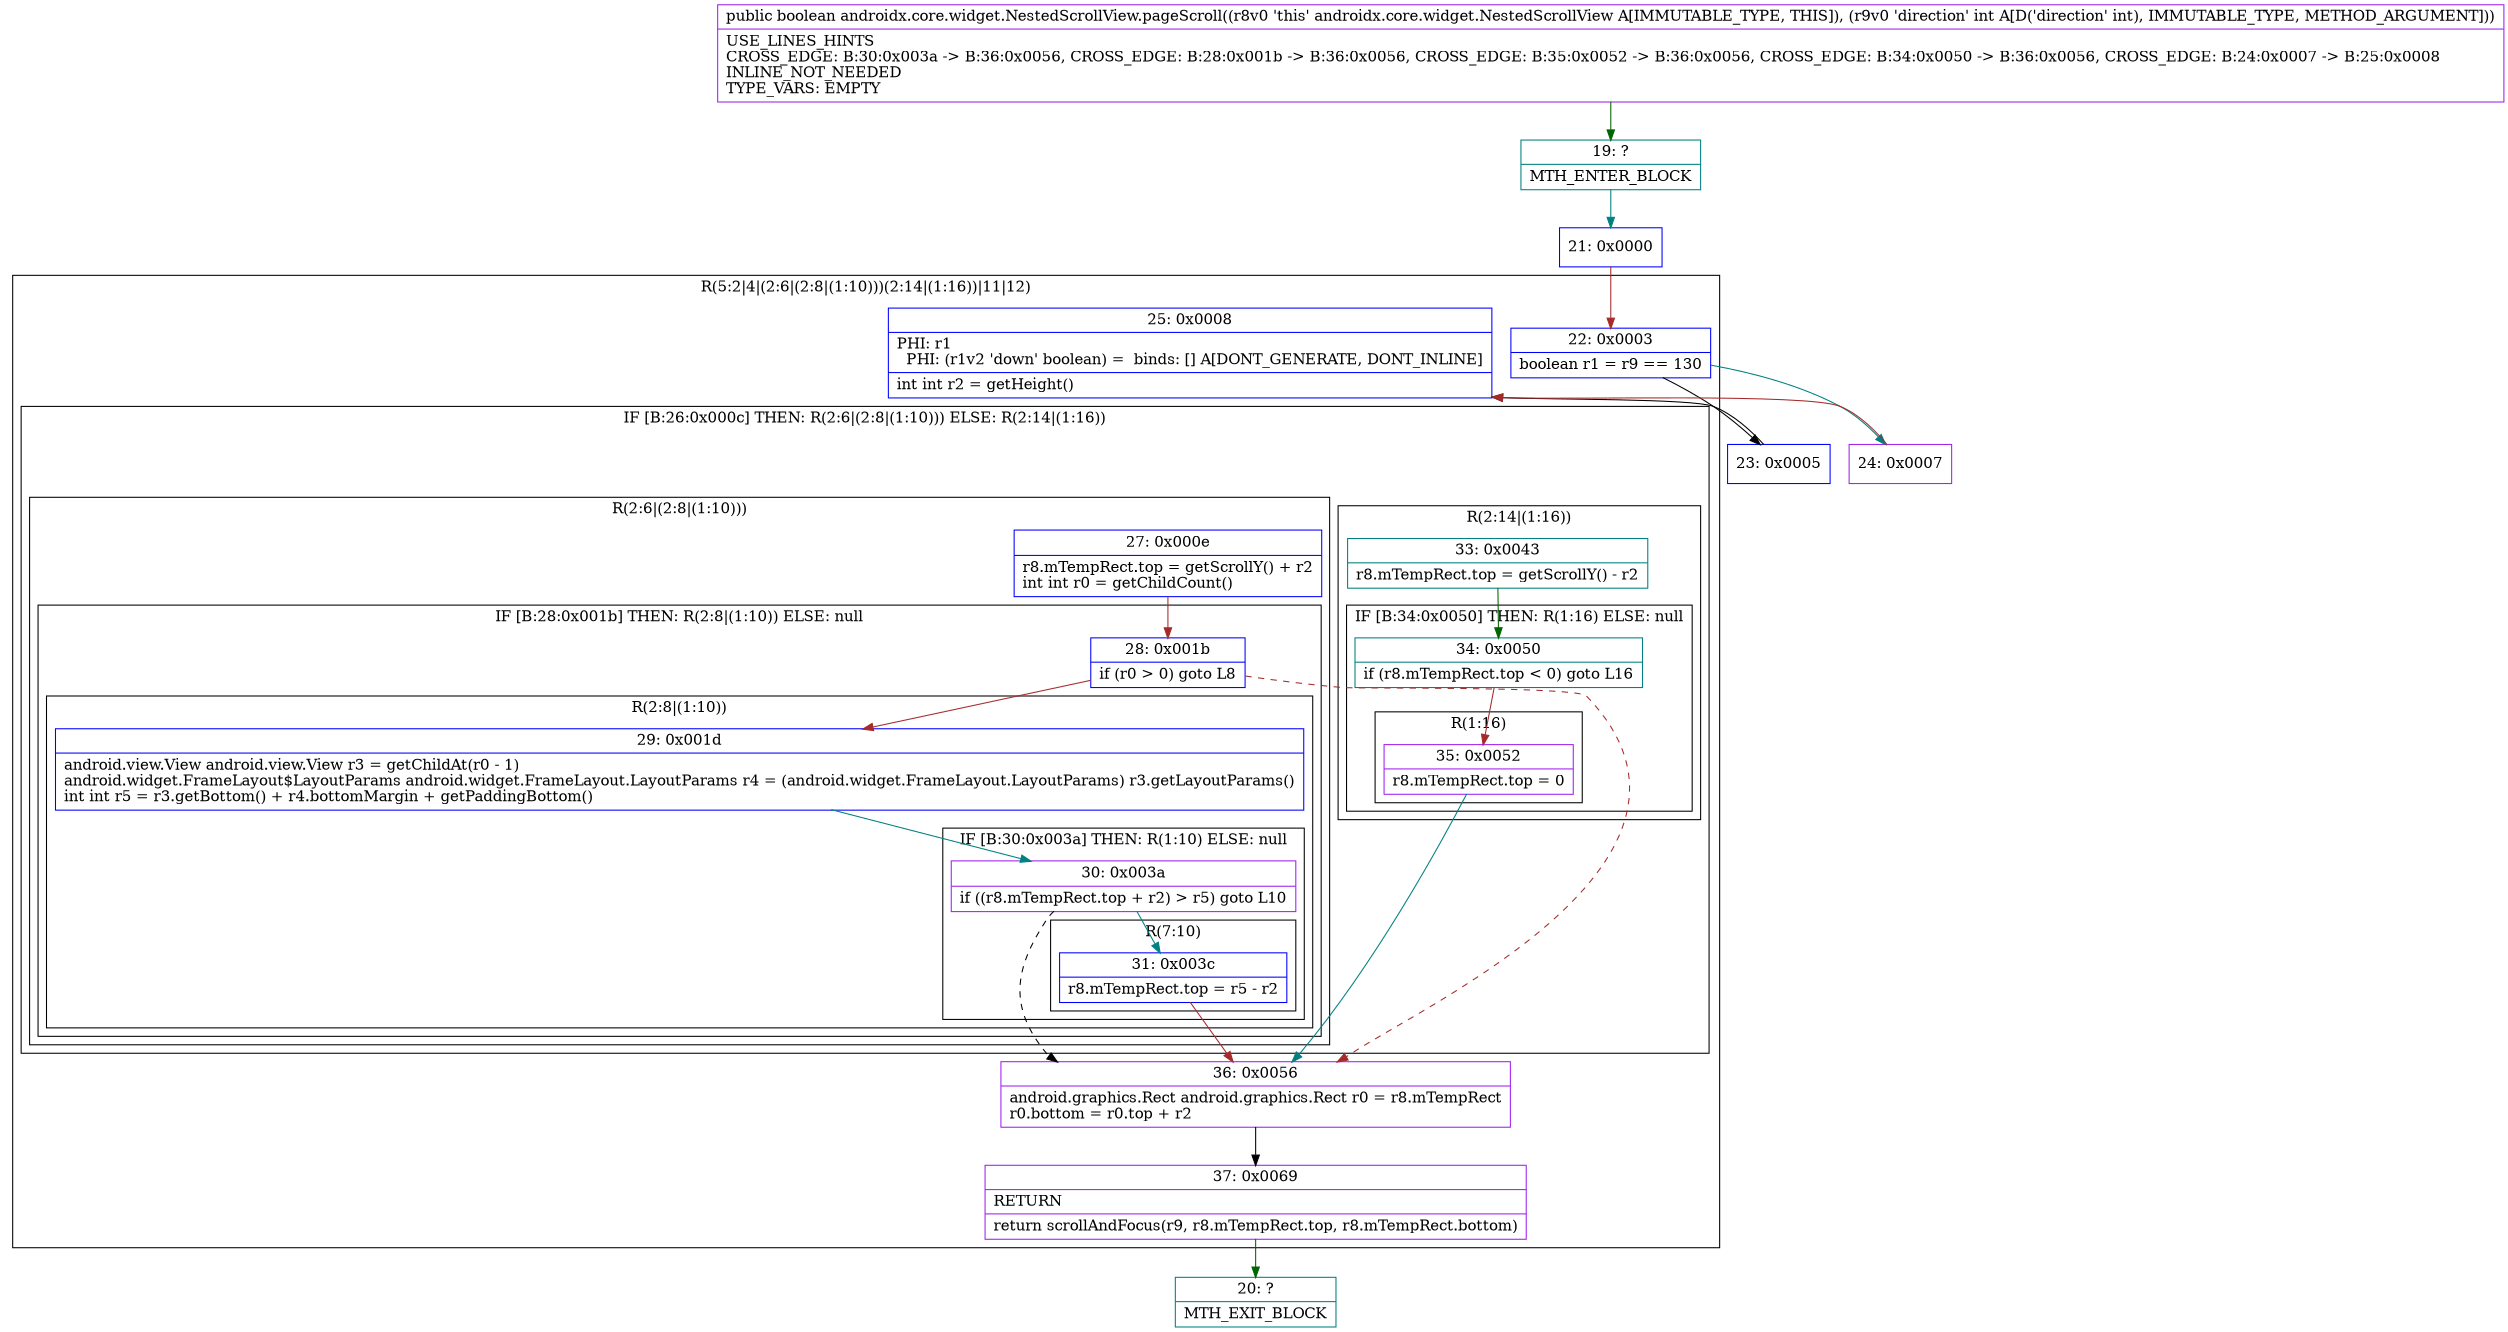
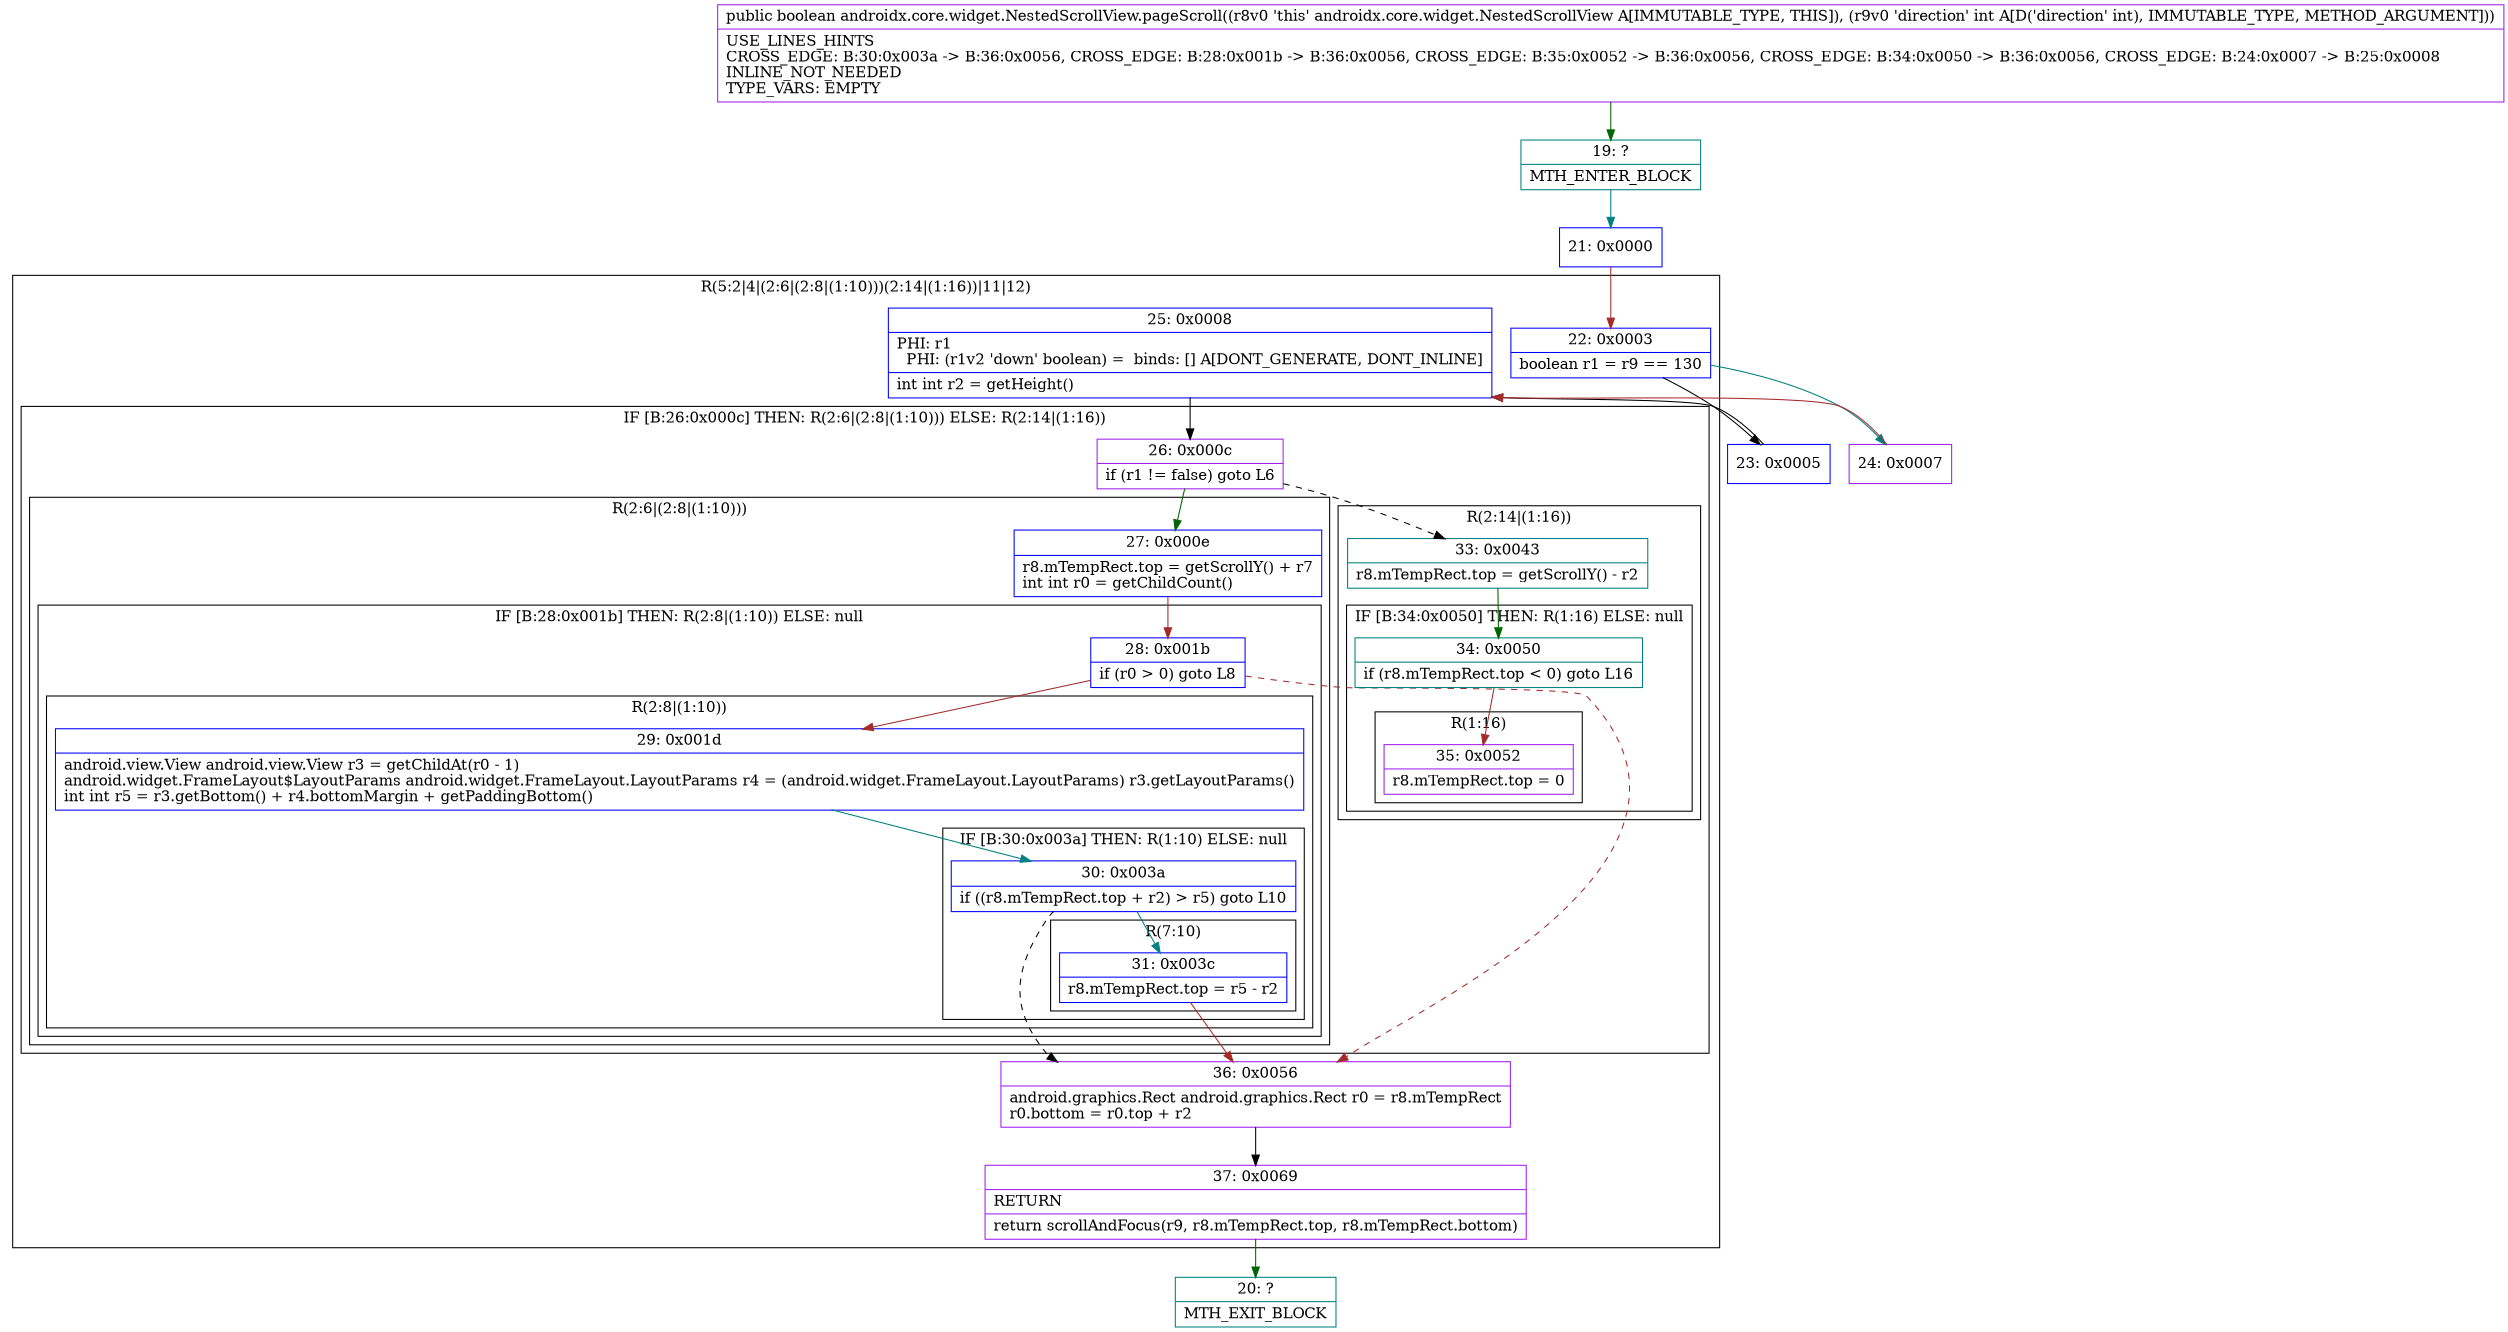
none -> (1190, 464)
(1168, 568) -> (1168, 568)
(1124, 886) -> (1124, 886)
(1389, 928) -> none
